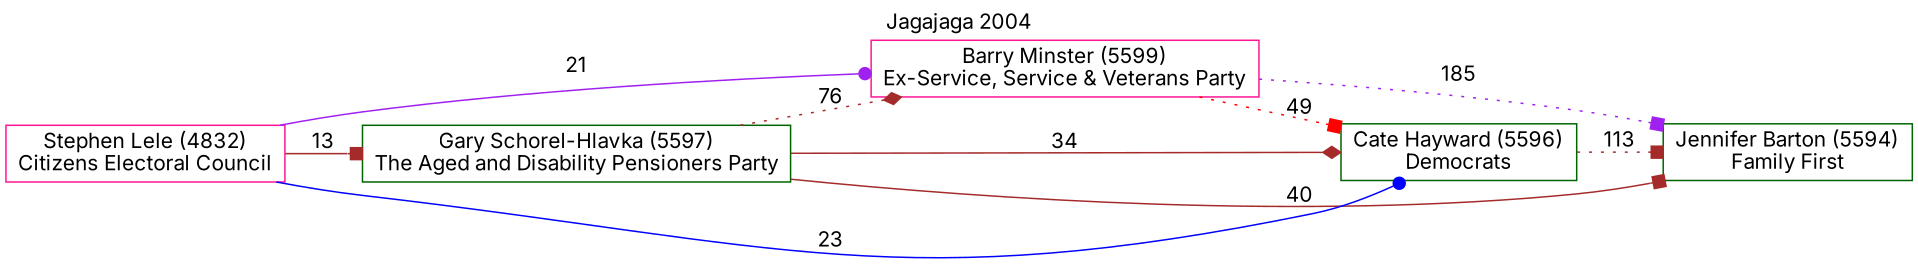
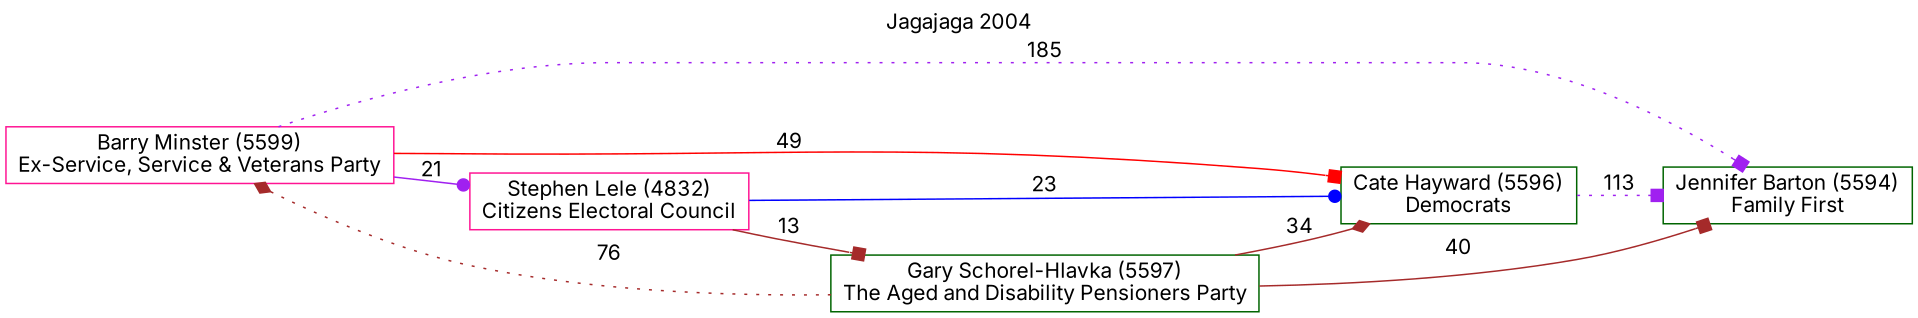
(569, 91) -> (426, 181)
(1263, 111) -> (860, 152)
(1612, 152) -> (1612, 195)
